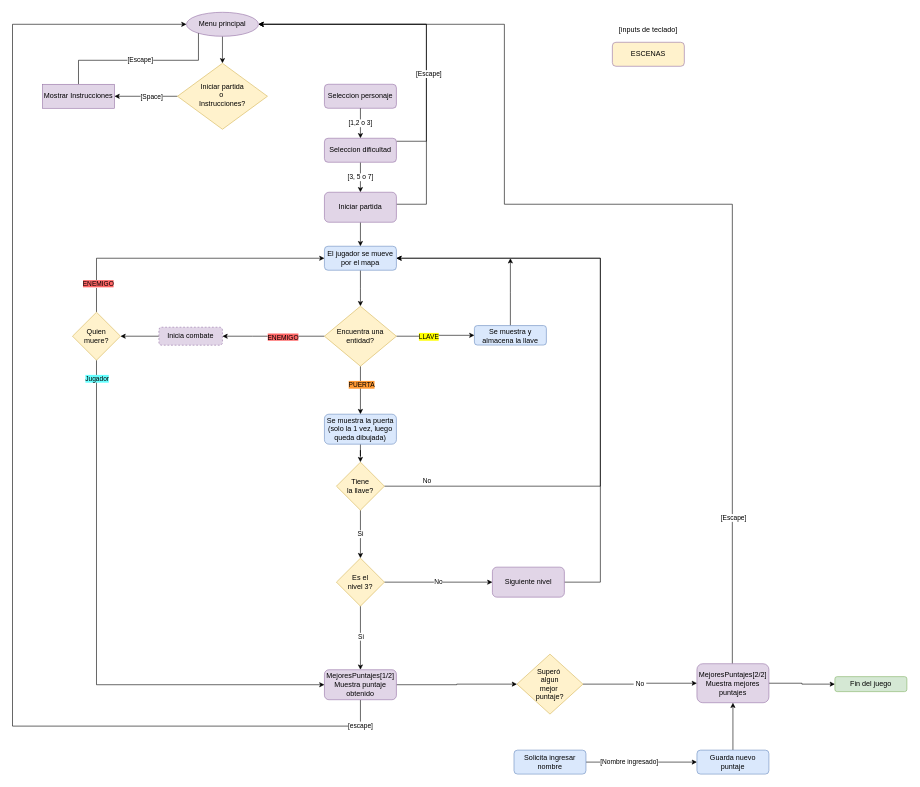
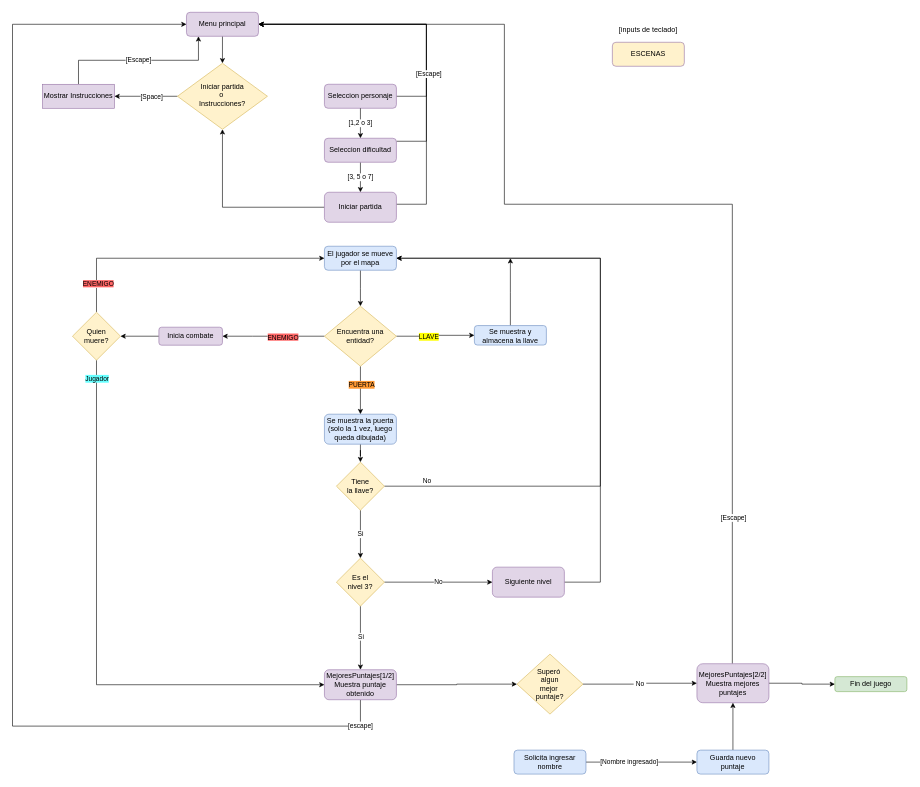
(222, 24) -> (222, 24)
(198, 38) -> (198, 41)
none -> (410, 96)
(360, 232) -> (222, 171)
(191, 336) -> (191, 336)
